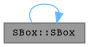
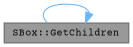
(45, 33) -> (66, 33)
